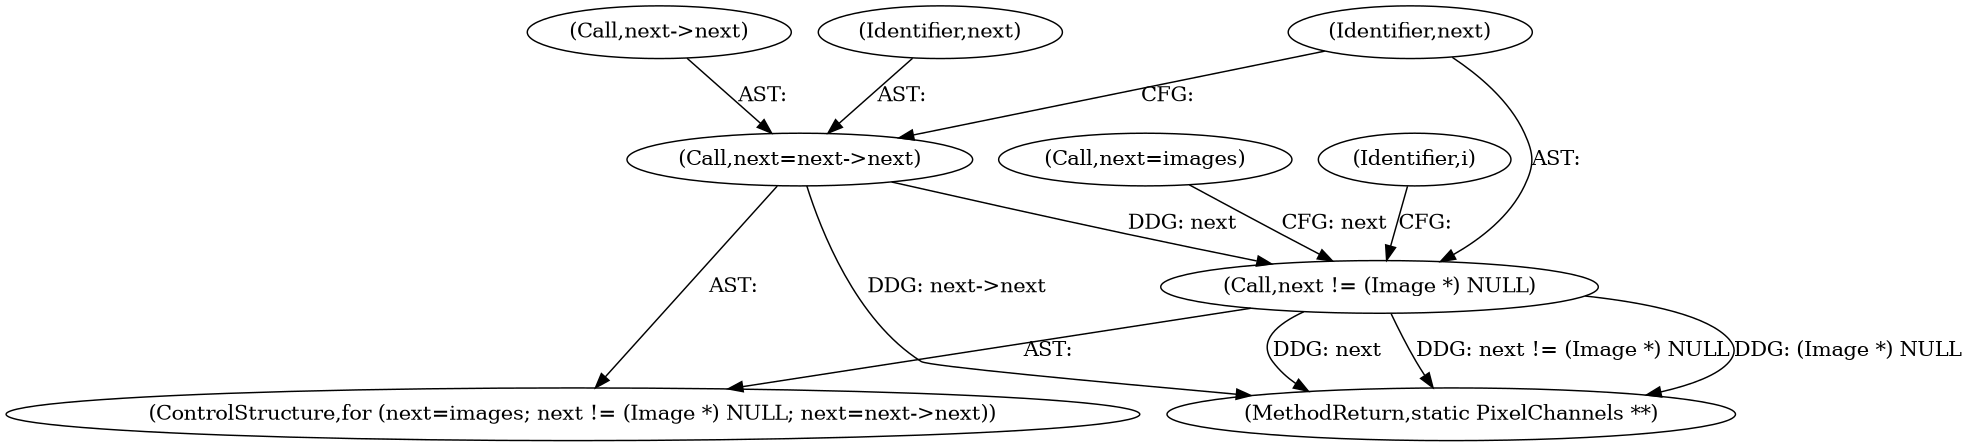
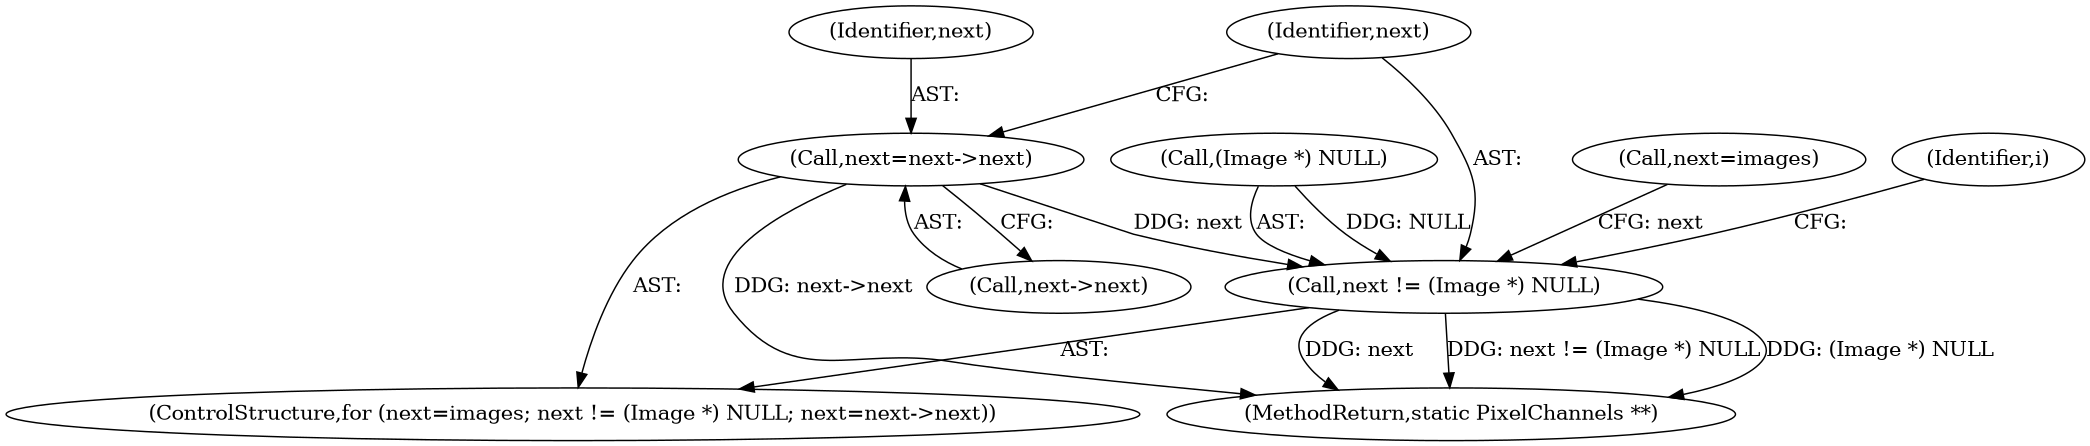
none -> (1274, 160)
none -> (982, 218)
